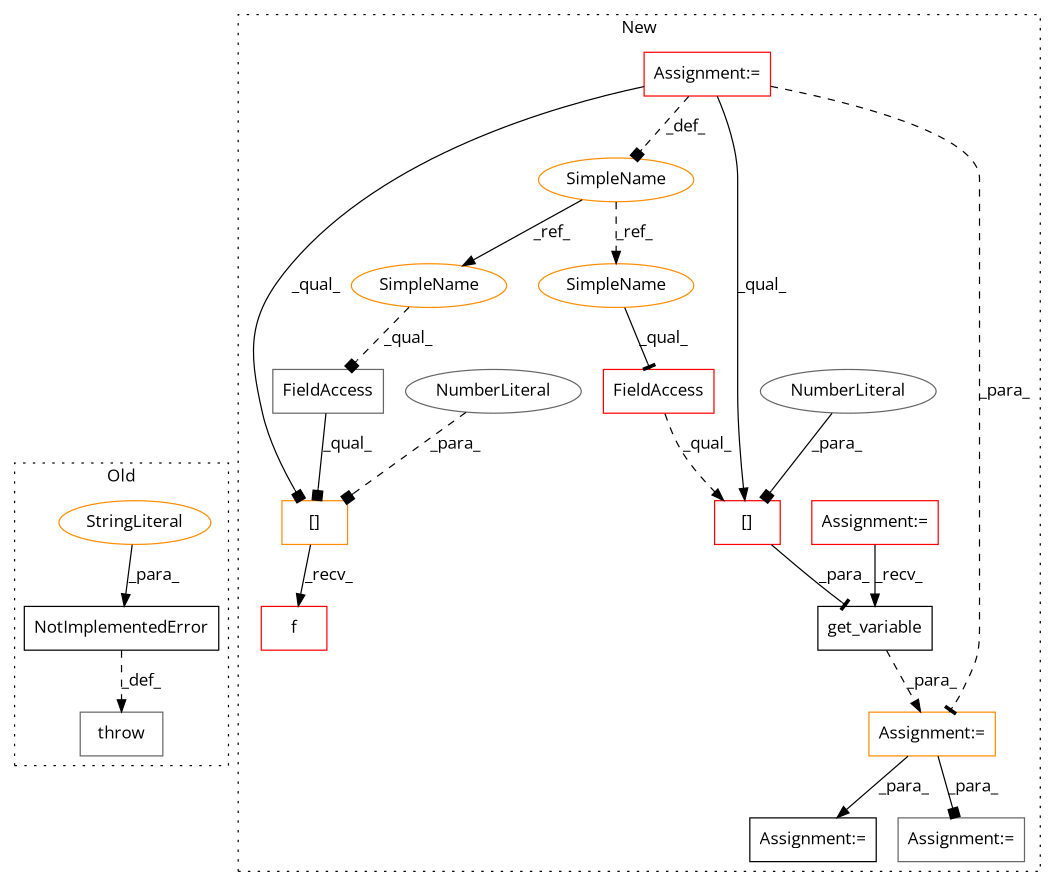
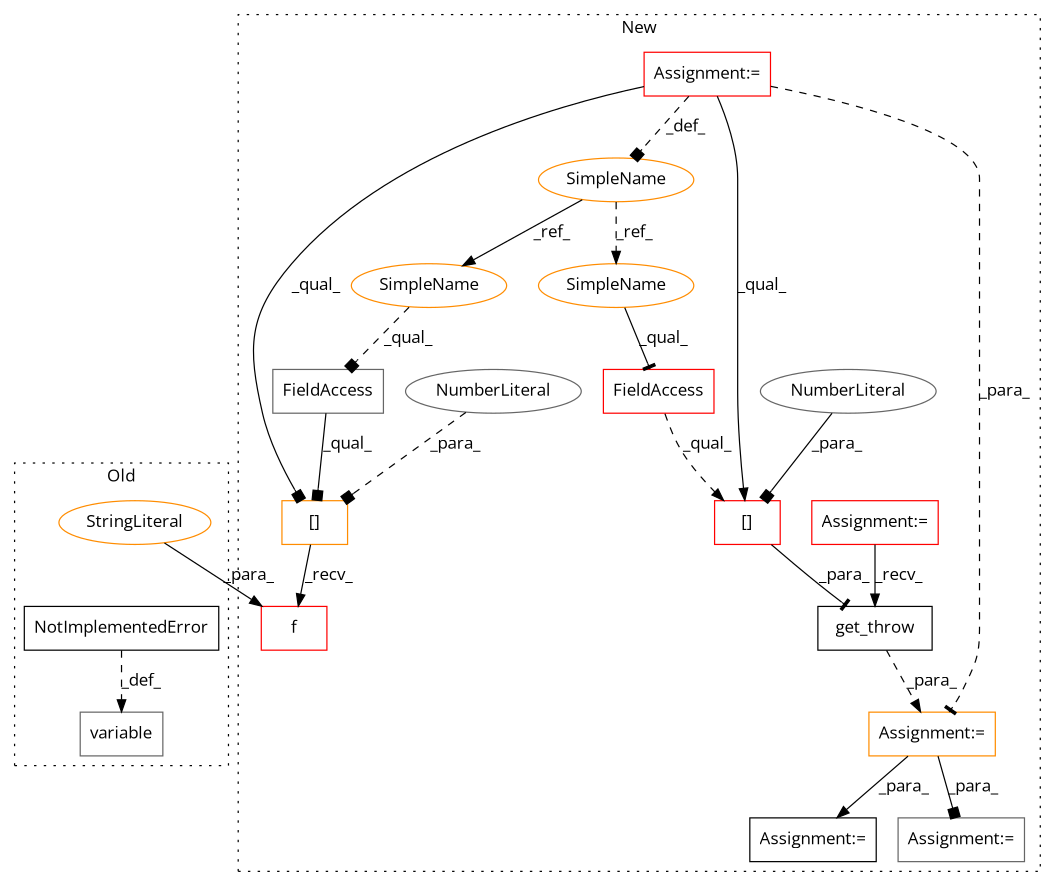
(129, 569) -> (208, 571)
(875, 628) -> (875, 628)
(122, 734) -> (122, 734)
